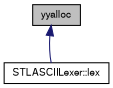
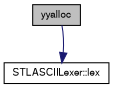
(50, 49) -> (63, 39)
